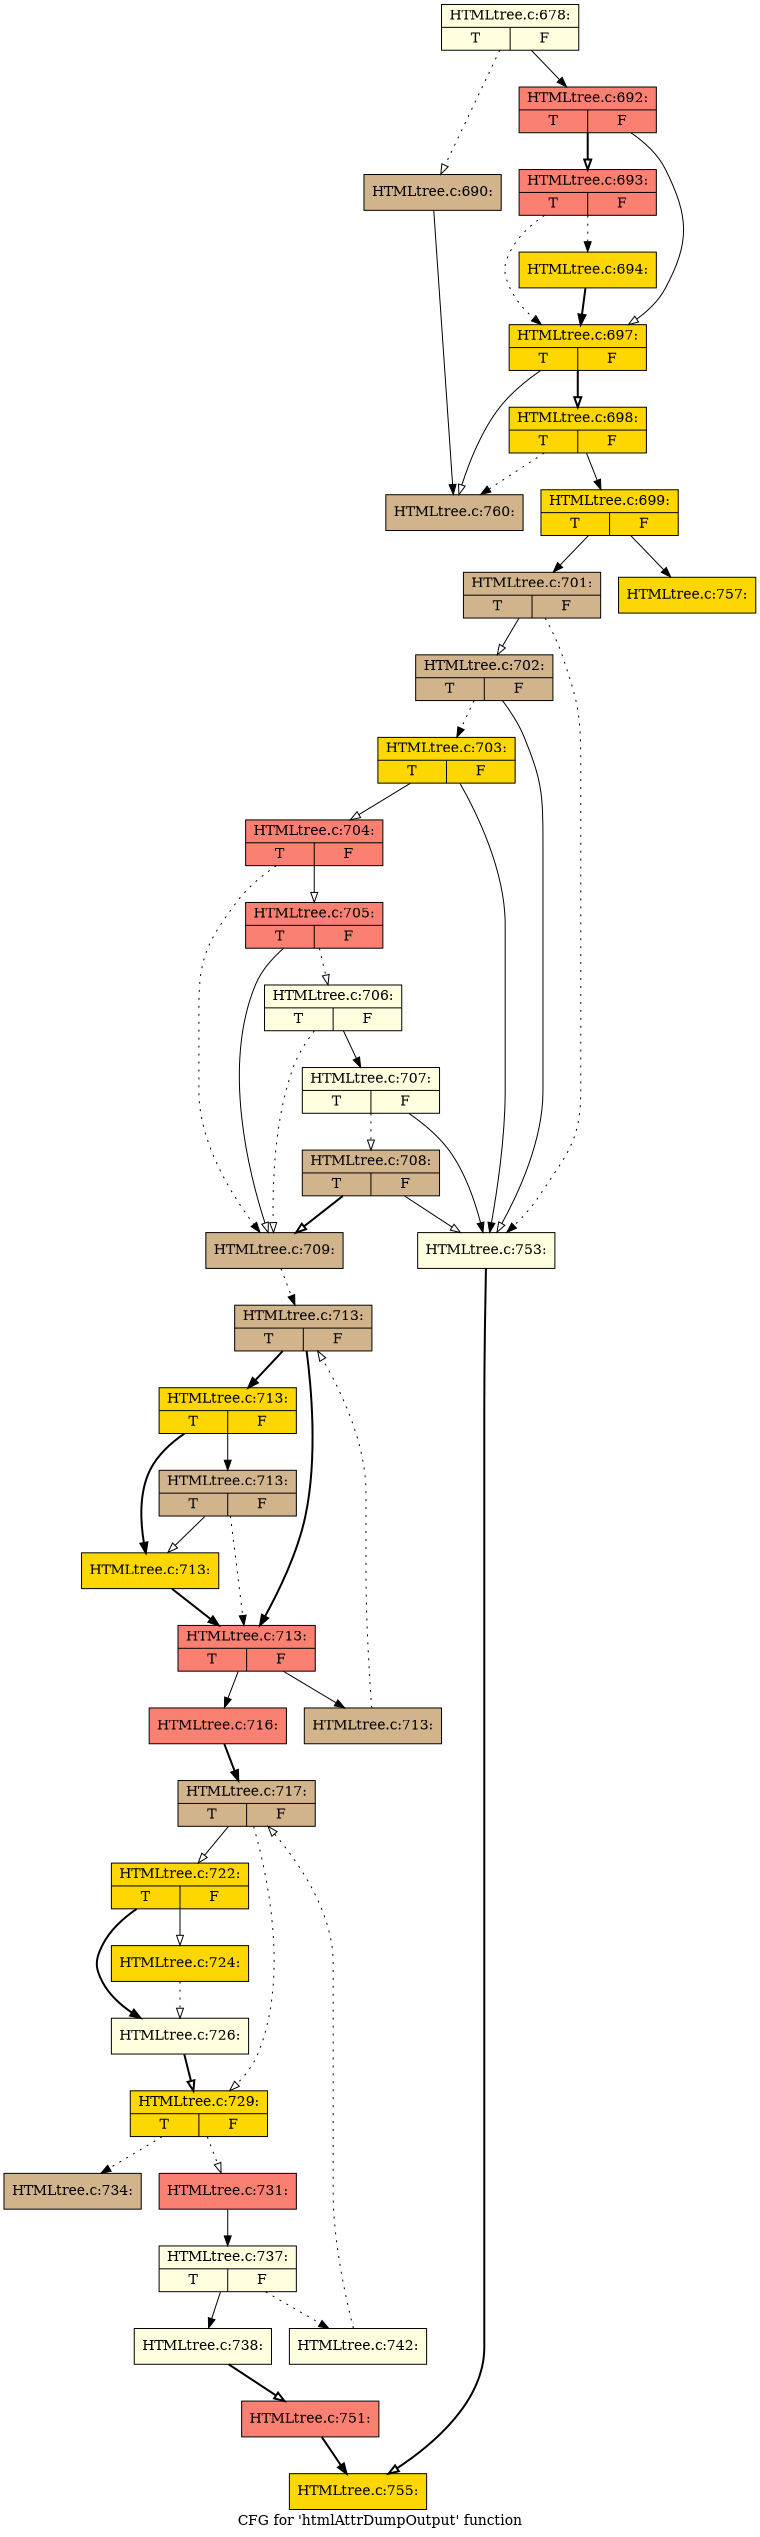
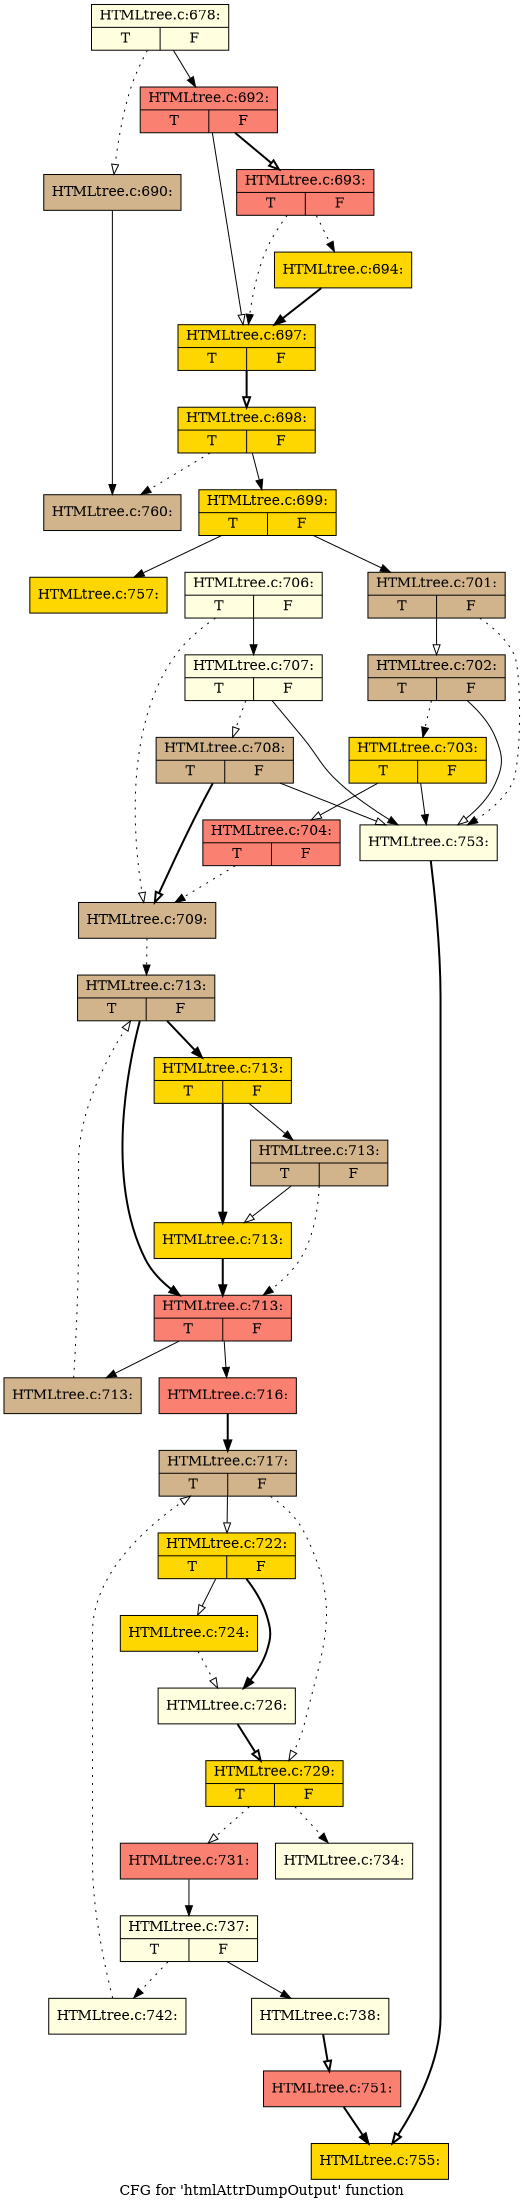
(491, 420) -> none
(314, 925) -> none
(73, 2191) -> (344, 1861)
